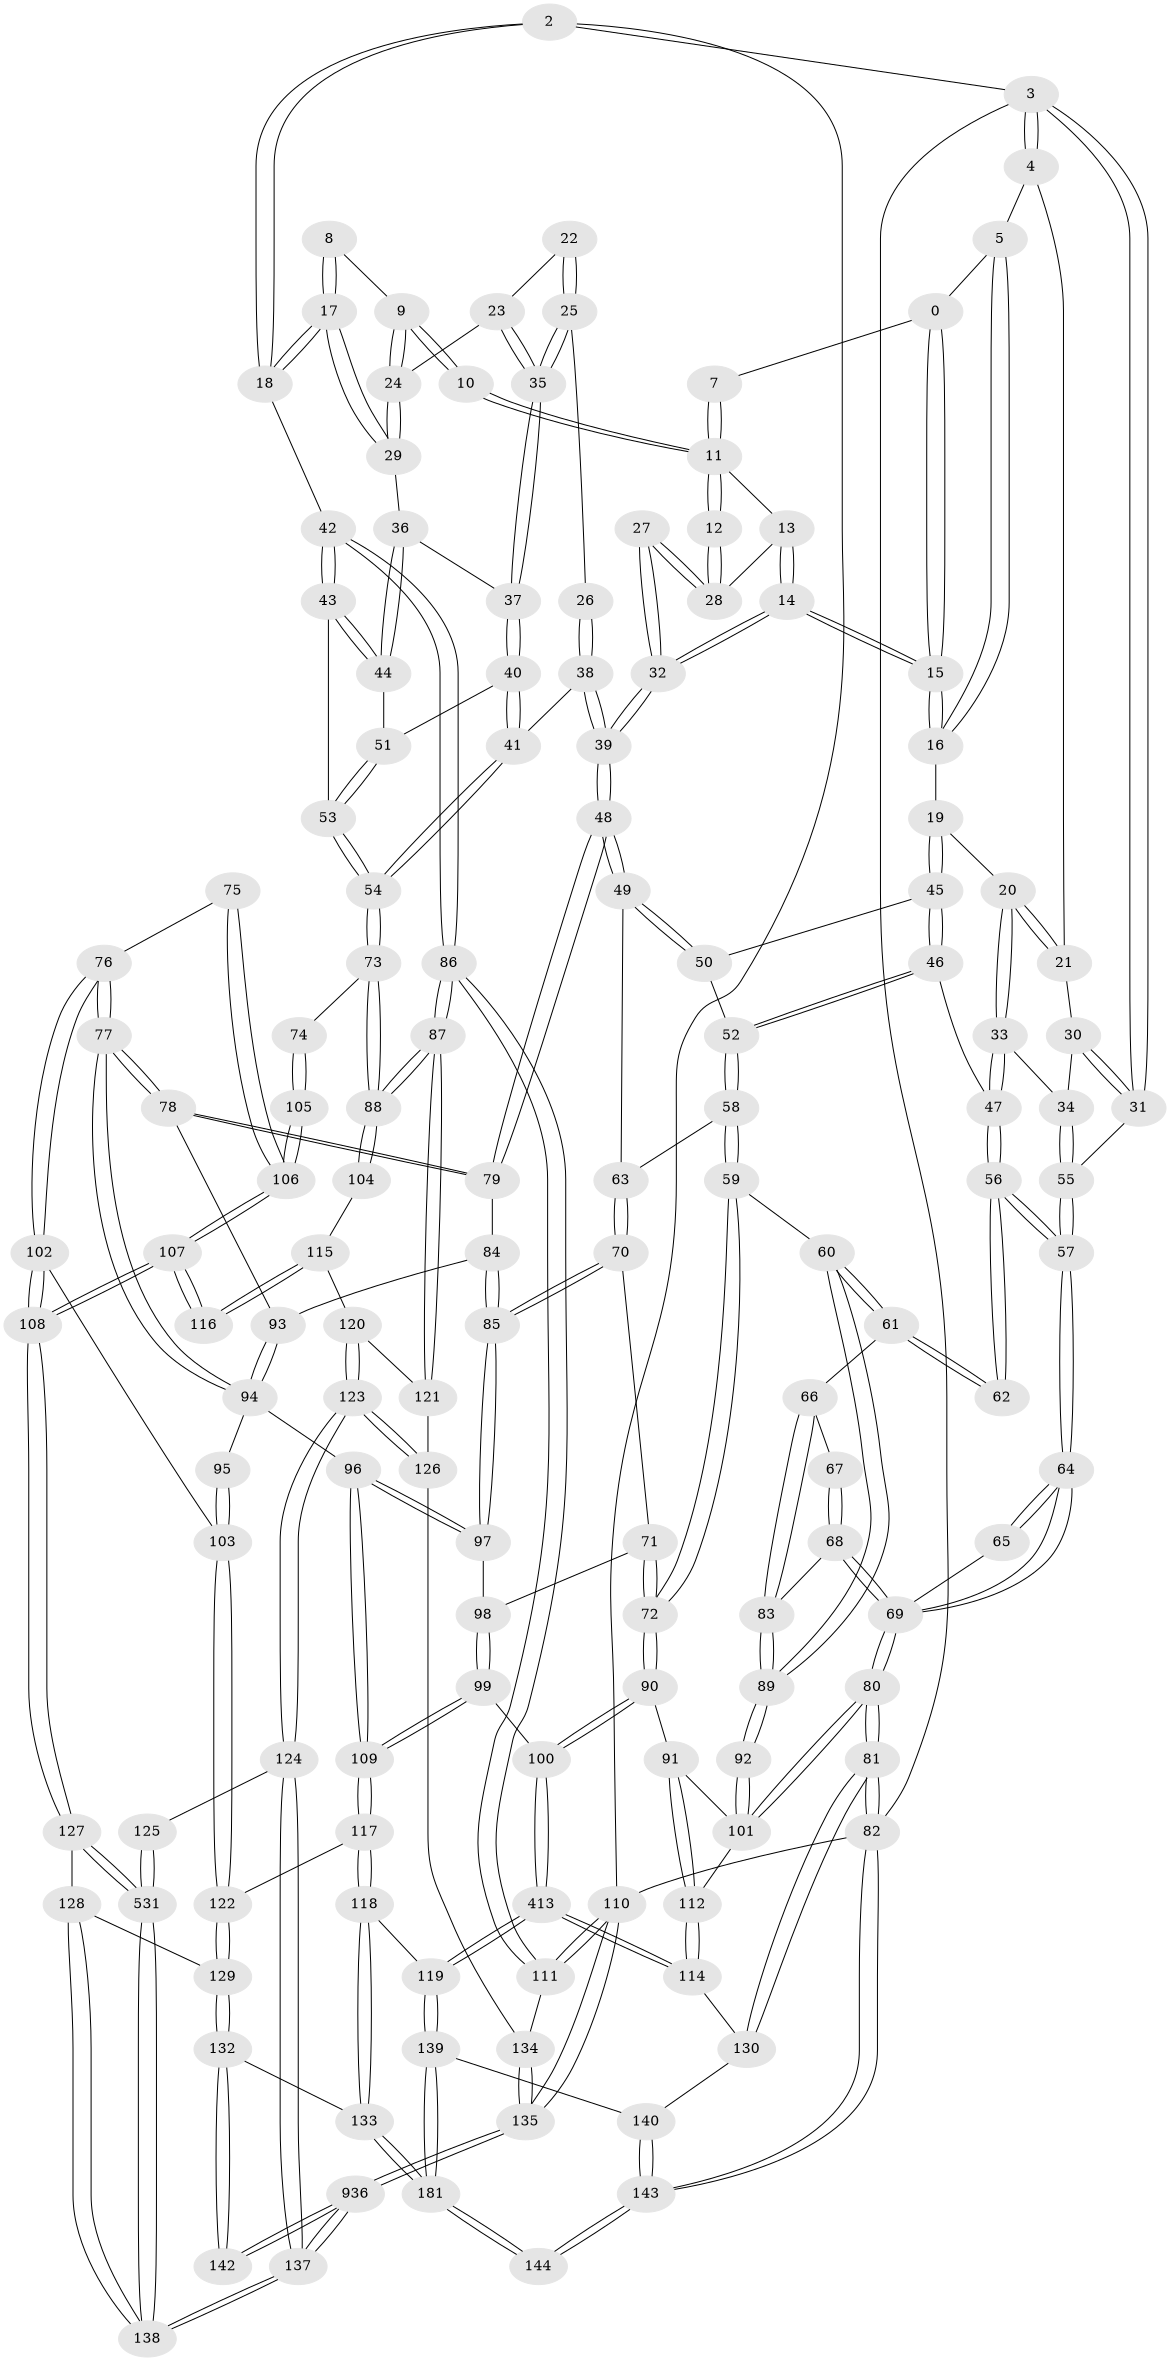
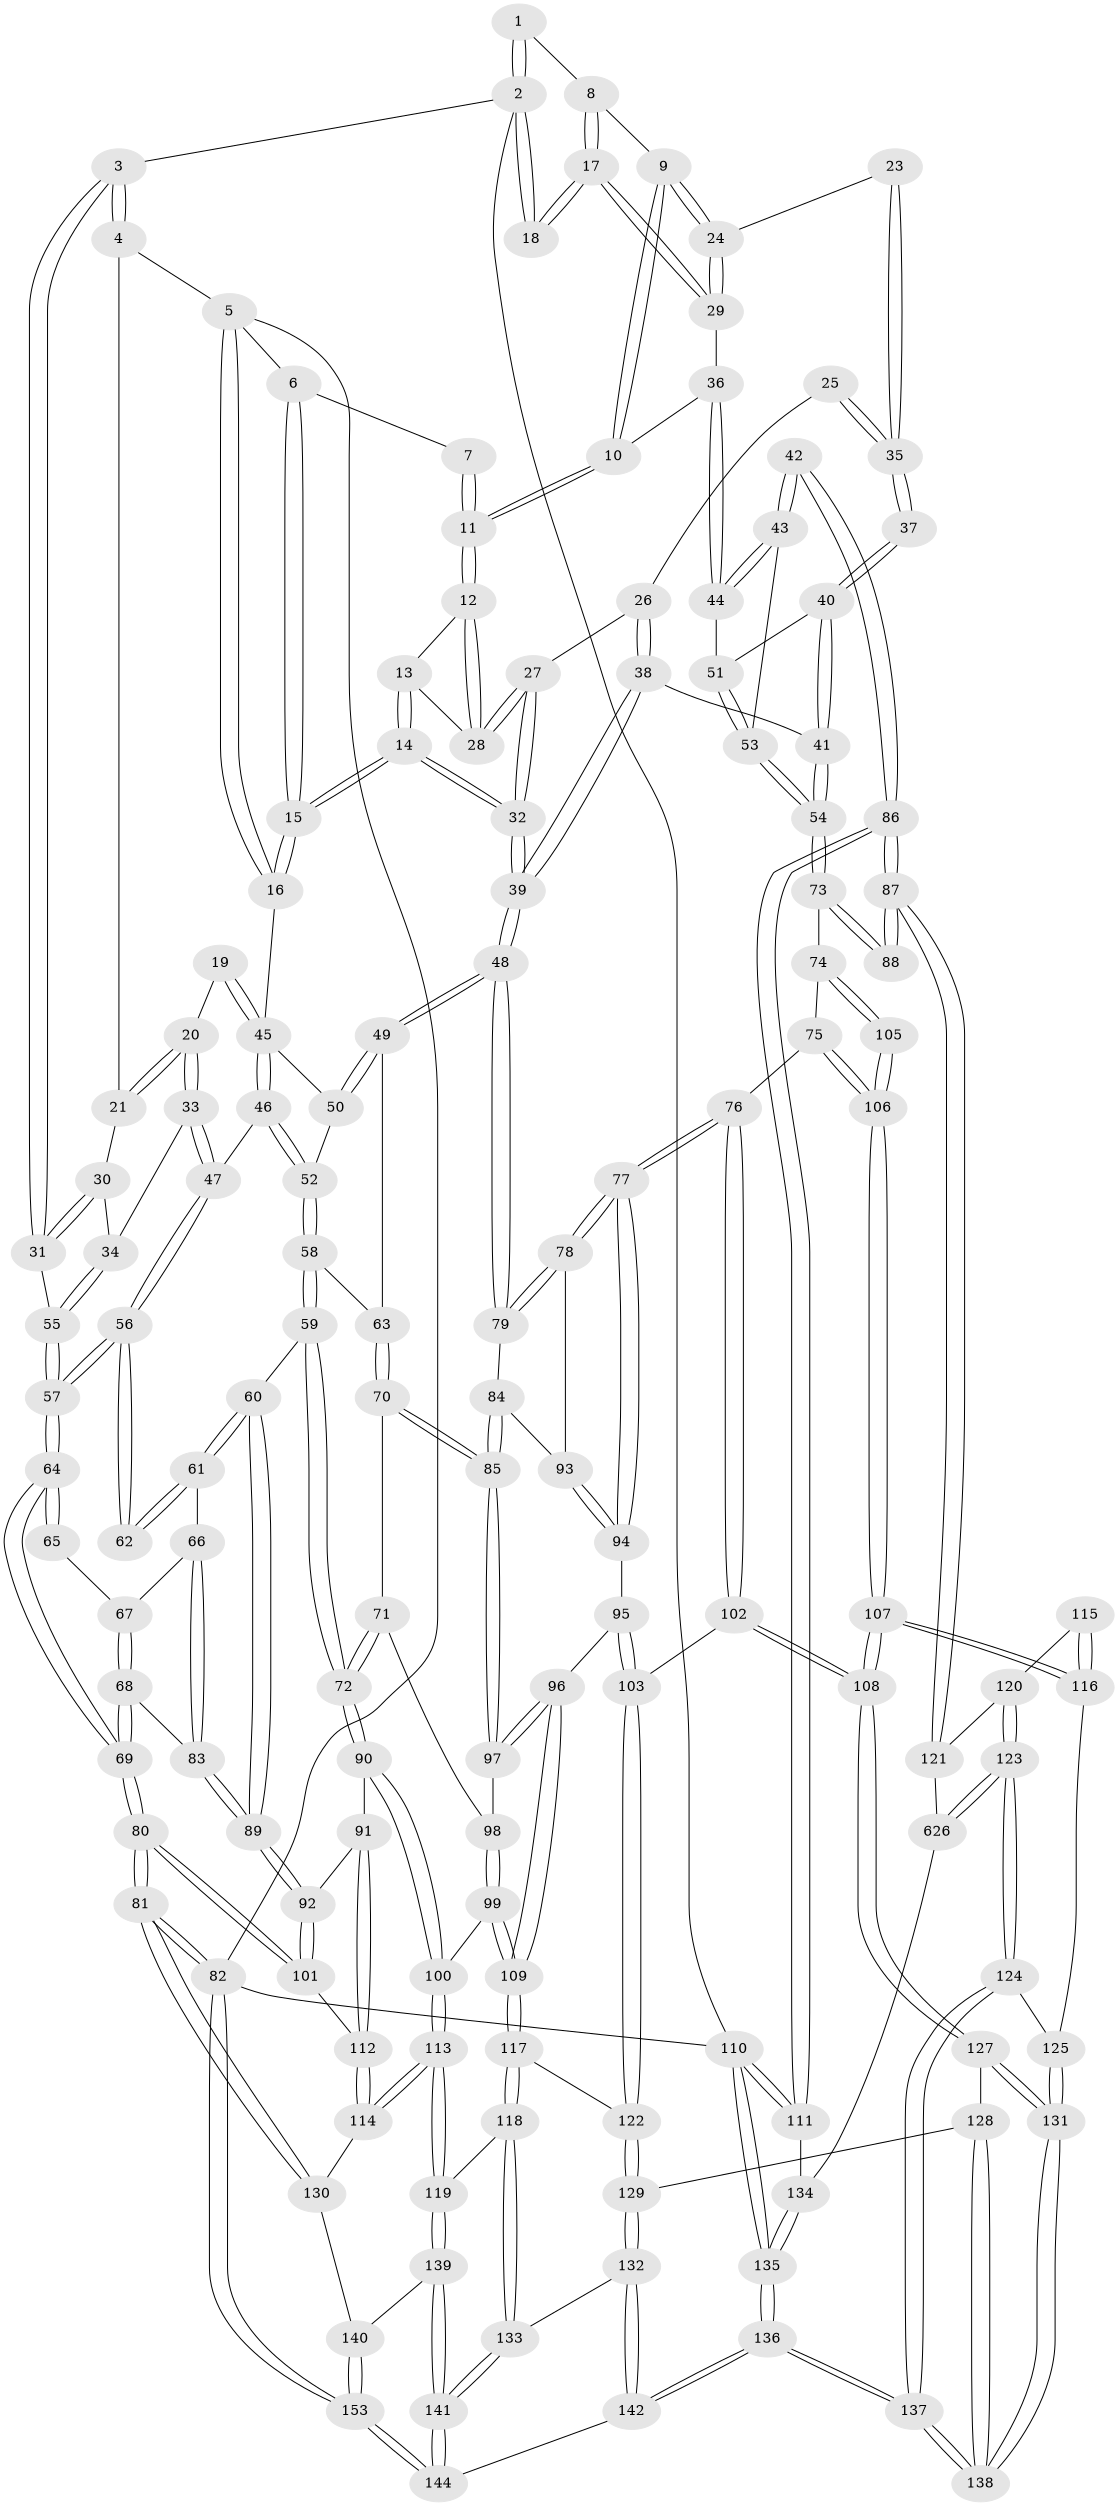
none -> (519, 22)
(570, 239) -> none
(936, 312) -> (294, 384)
(297, 457) -> none
(751, 493) -> (437, 638)
(457, 565) -> (665, 420)
none -> (585, 640)
(936, 782) -> (270, 963)
(882, 938) -> (438, 1146)
none -> (817, 1000)
(362, 1181) -> none
(302, 1434) -> (590, 1651)
(428, 1470) -> (937, 1832)
(954, 1575) -> (89, 1579)
(706, 1796) -> (336, 1868)
none -> (1076, 1869)
(147, 1905) -> (1056, 2122)
(542, 1905) -> (439, 2049)
(356, 2194) -> (768, 2339)
(431, 2194) -> (439, 2411)
(646, 2194) -> (355, 2411)
none -> (535, 2448)
